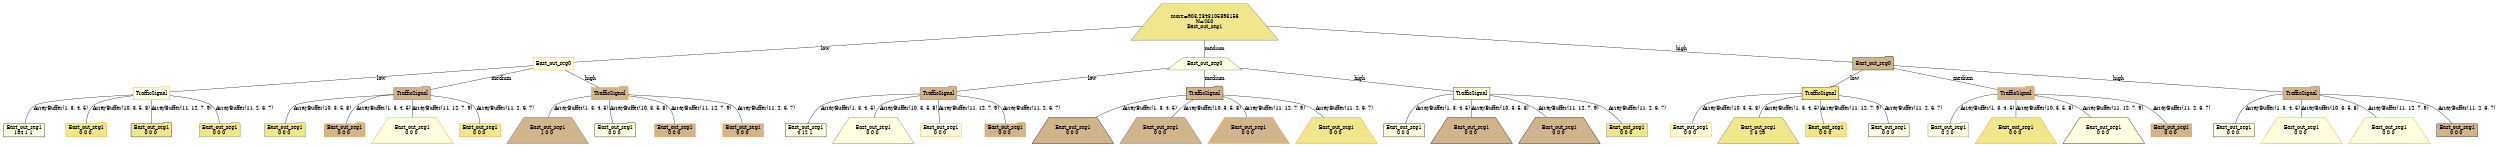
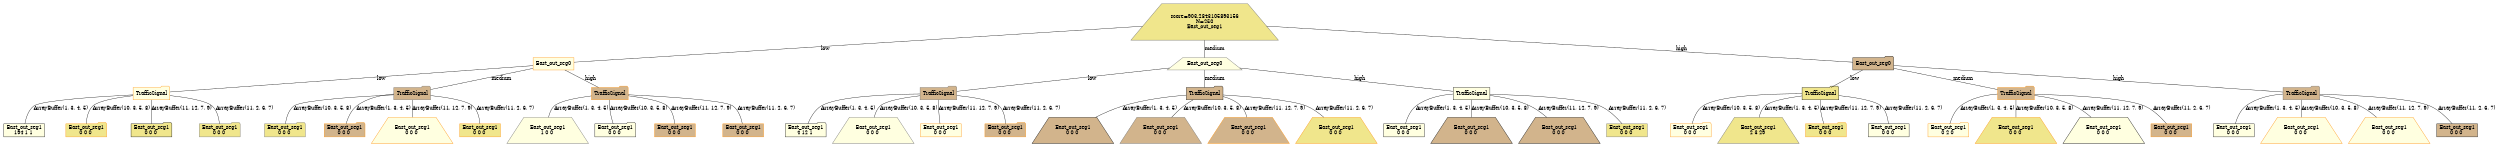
(548, 130) -> (548, 130)
(806, 130) -> (806, 130)
(1948, 130) -> (1948, 130)
